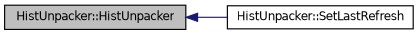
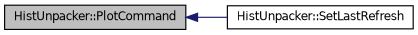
(95, 17) -> (95, 17)
